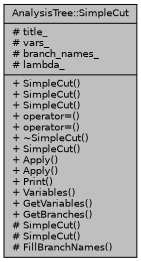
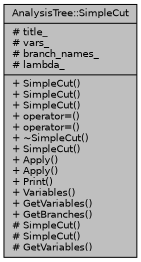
(62, 247) -> (53, 247)
